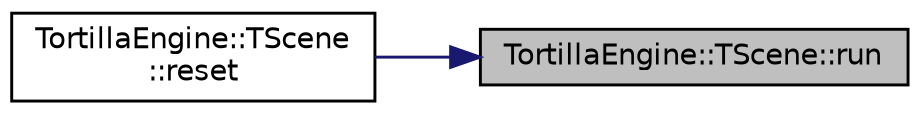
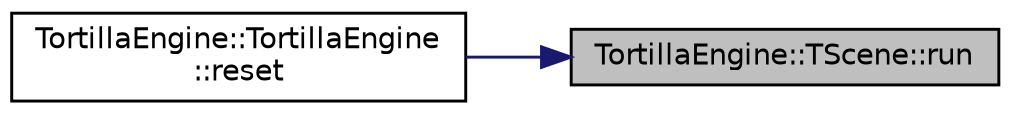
(193, 57) -> (239, 57)
